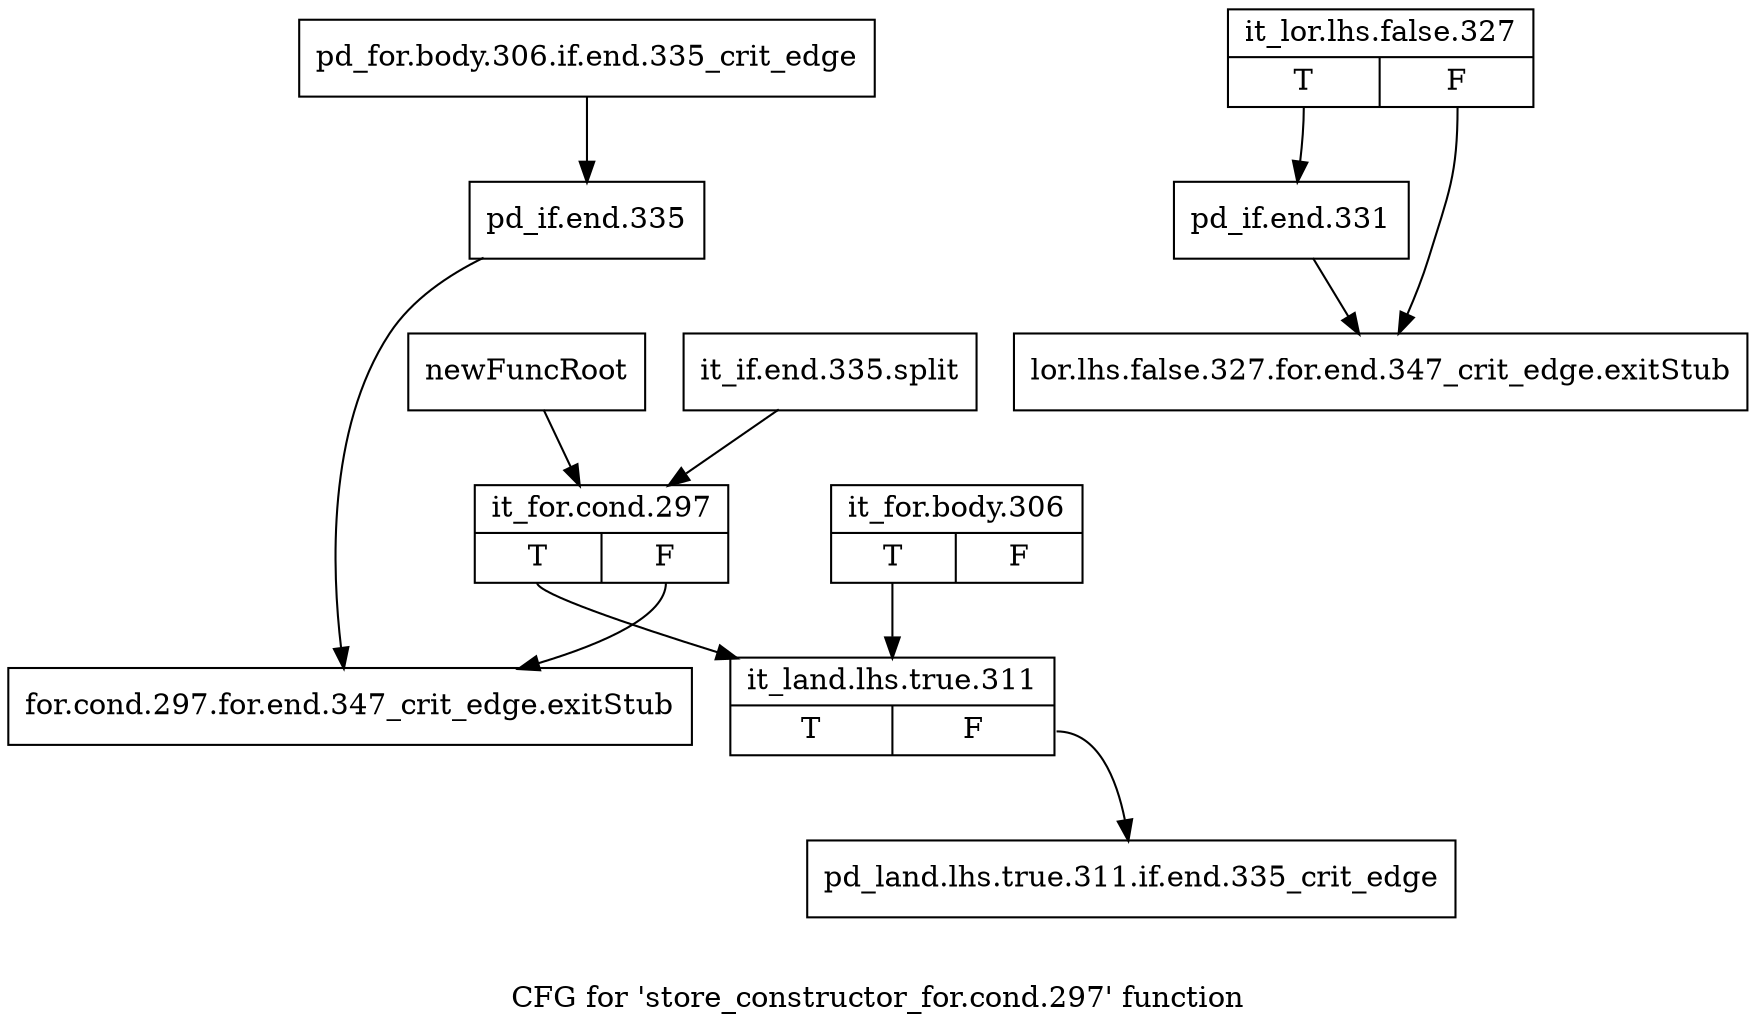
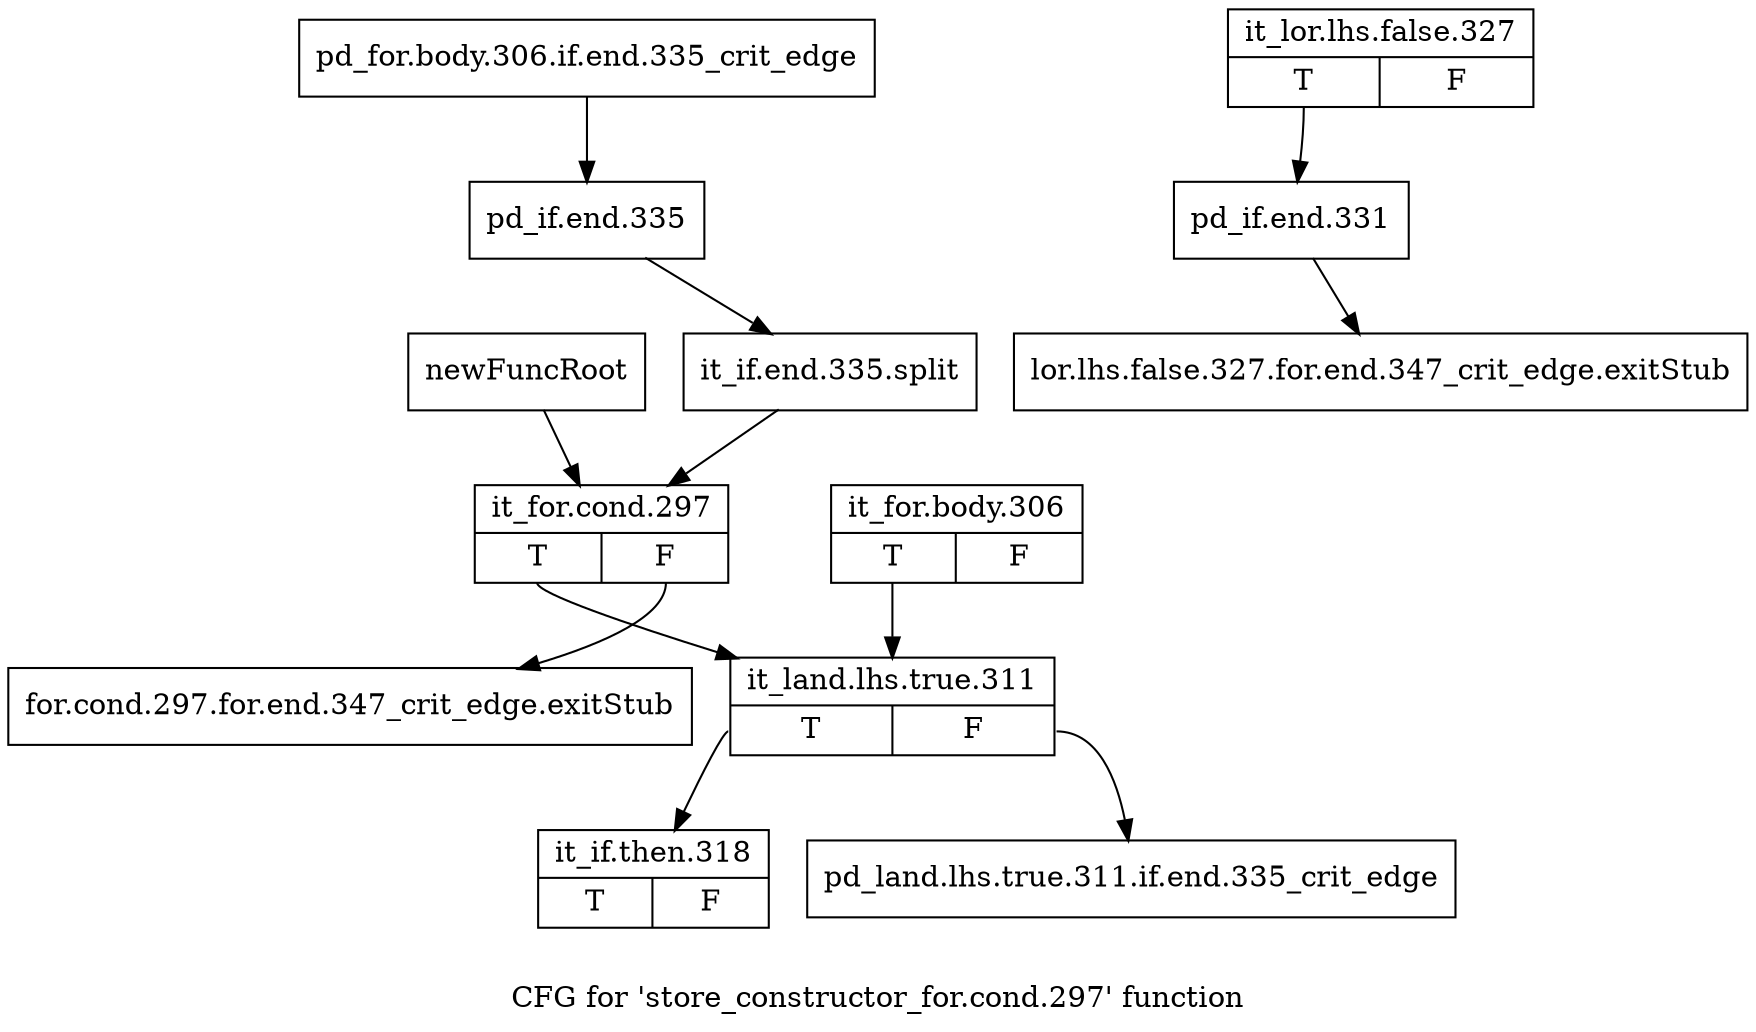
(1443, 213) -> none
(351, 426) -> (699, 290)
none -> (653, 879)
